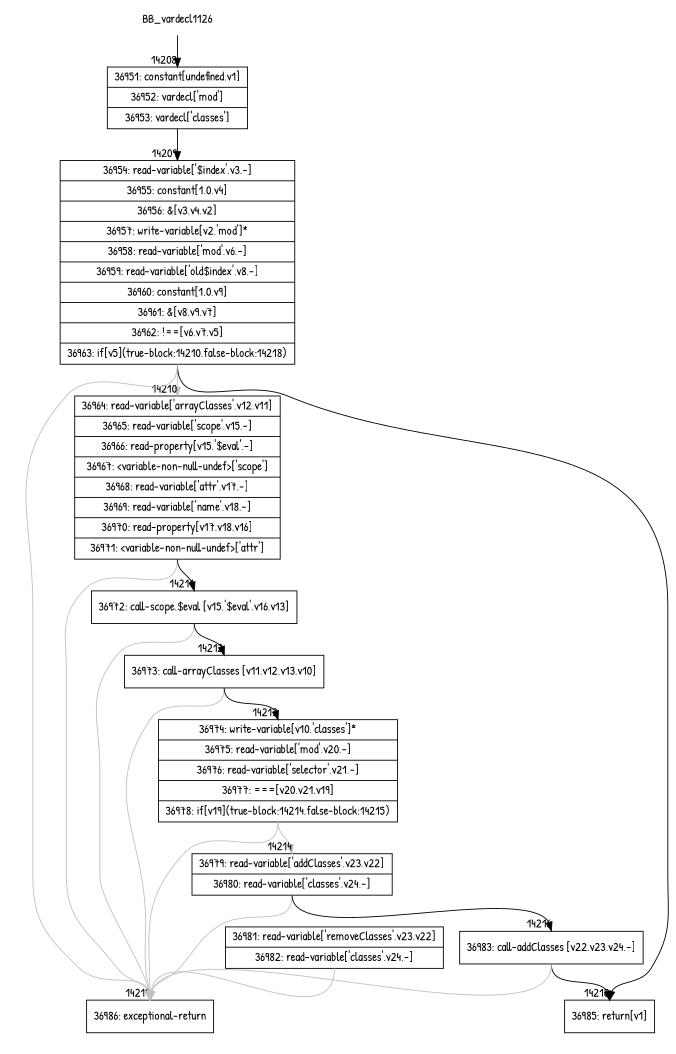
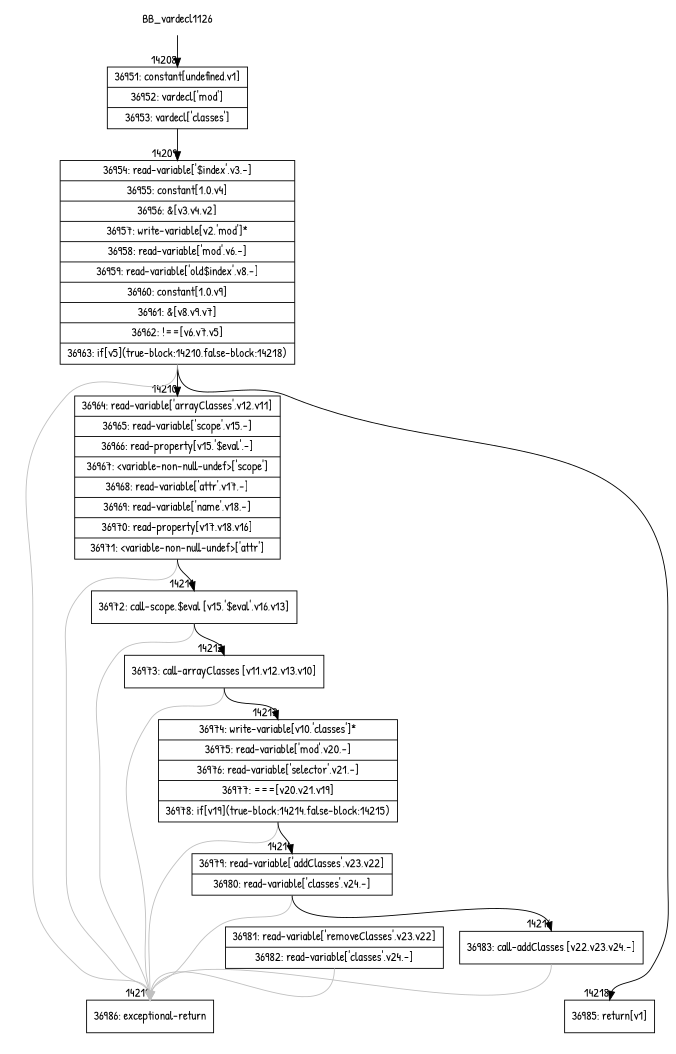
(177, 376) -> (177, 376)
(282, 834) -> (282, 834)
(576, 982) -> none
